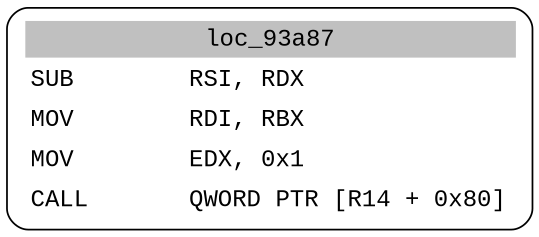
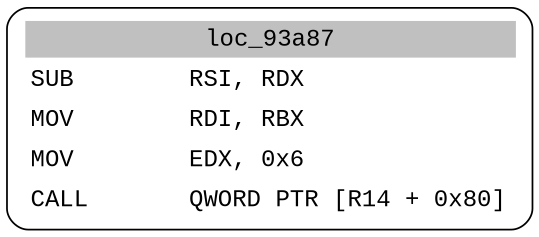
(168, 159) -> (168, 159)
